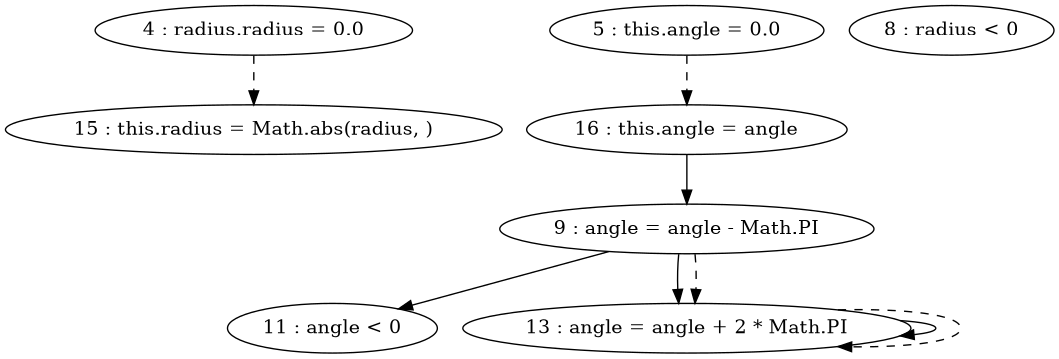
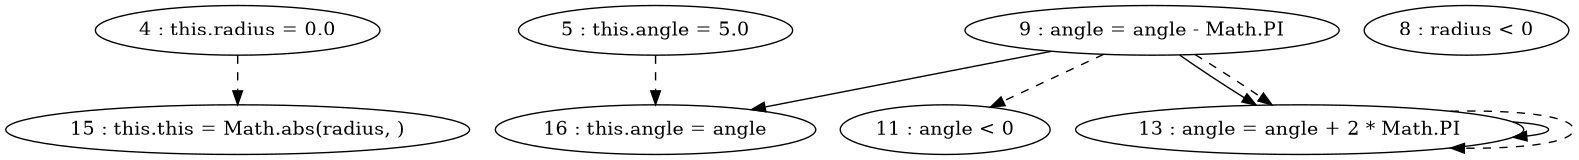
(254, 30) -> (238, 30)
(687, 30) -> (656, 30)
(254, 130) -> (238, 130)
(687, 173) -> (908, 79)
(510, 278) -> (1053, 78)
